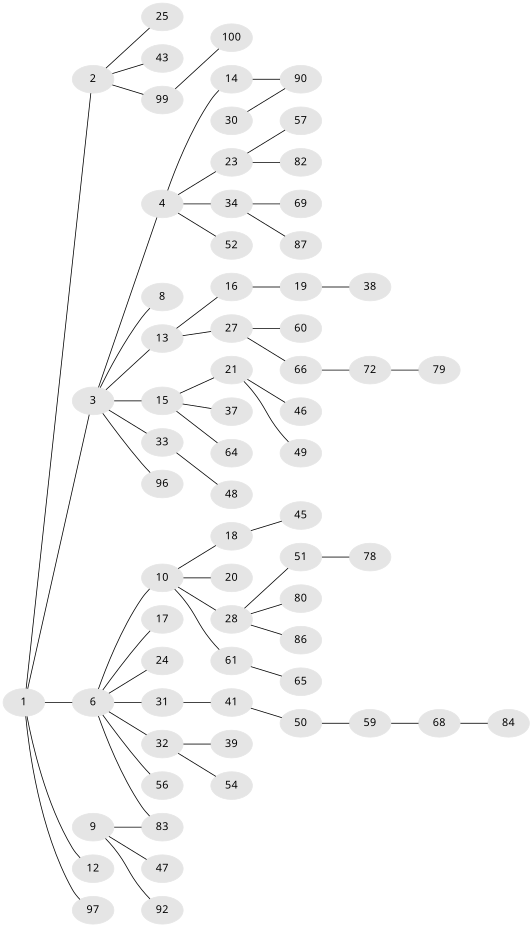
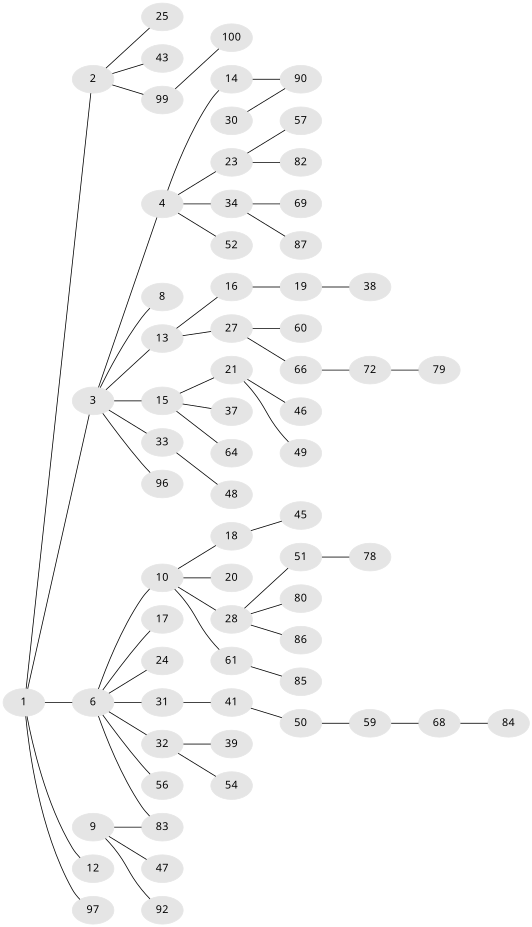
(301, 682) -> (301, 682)
